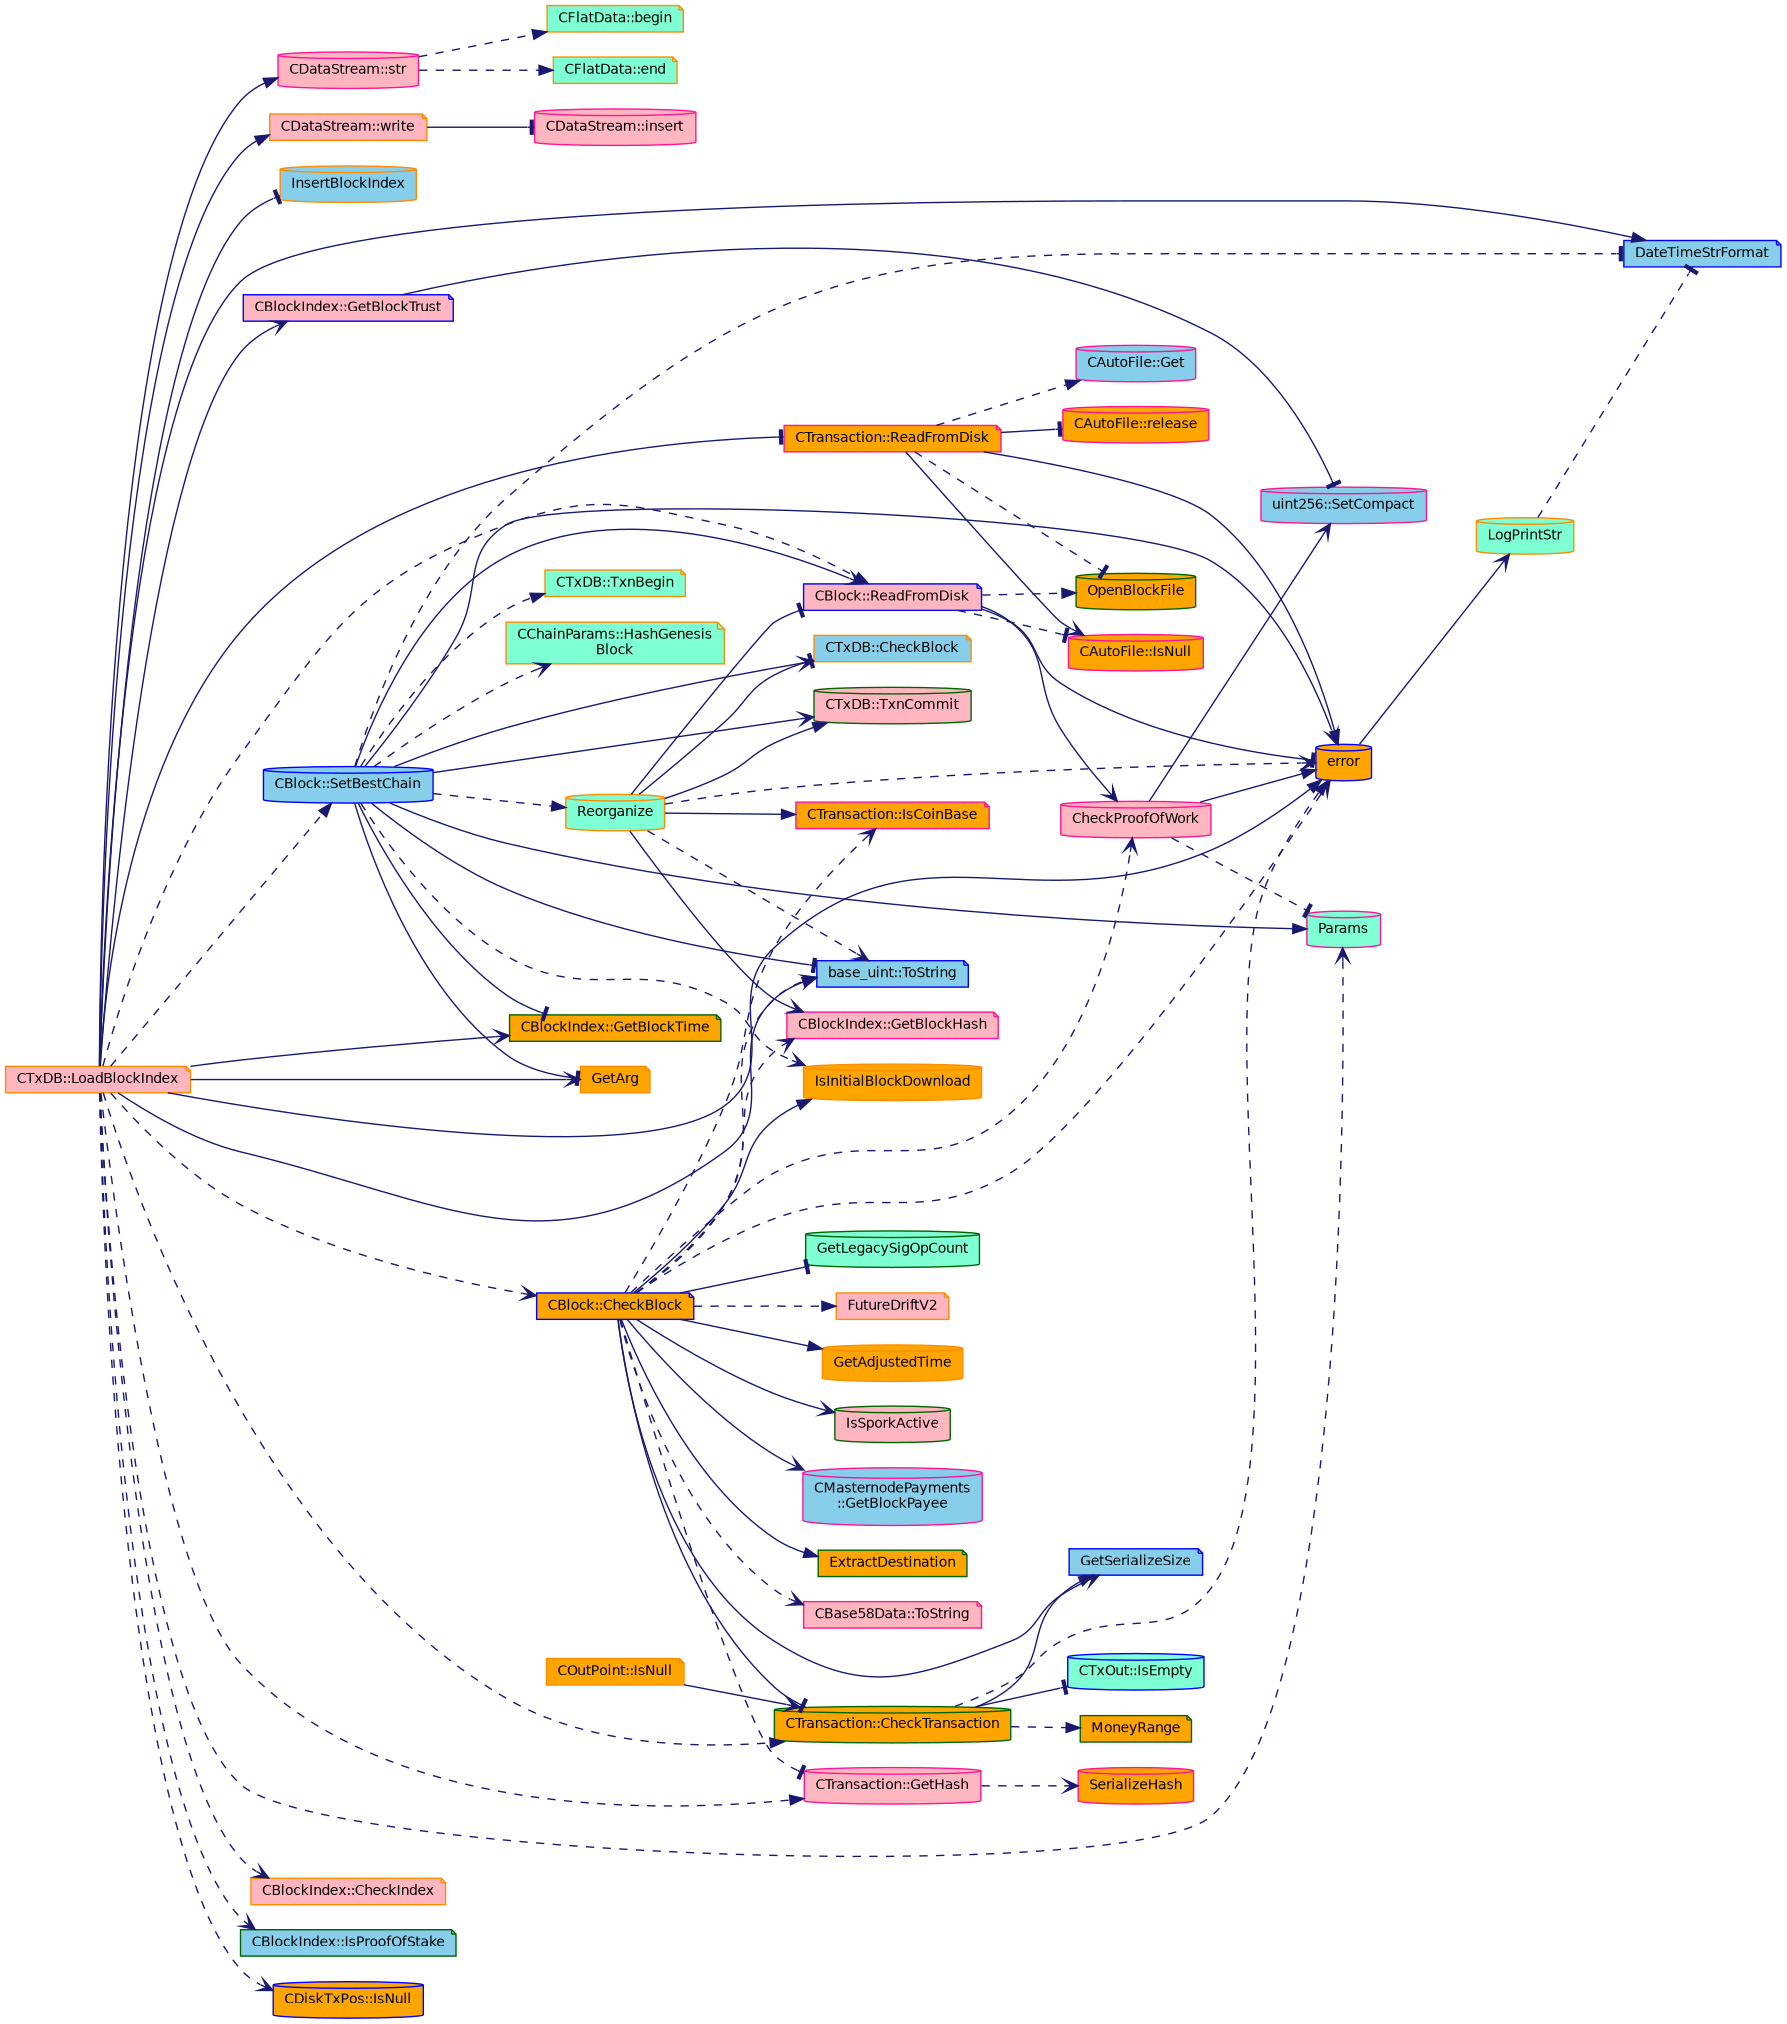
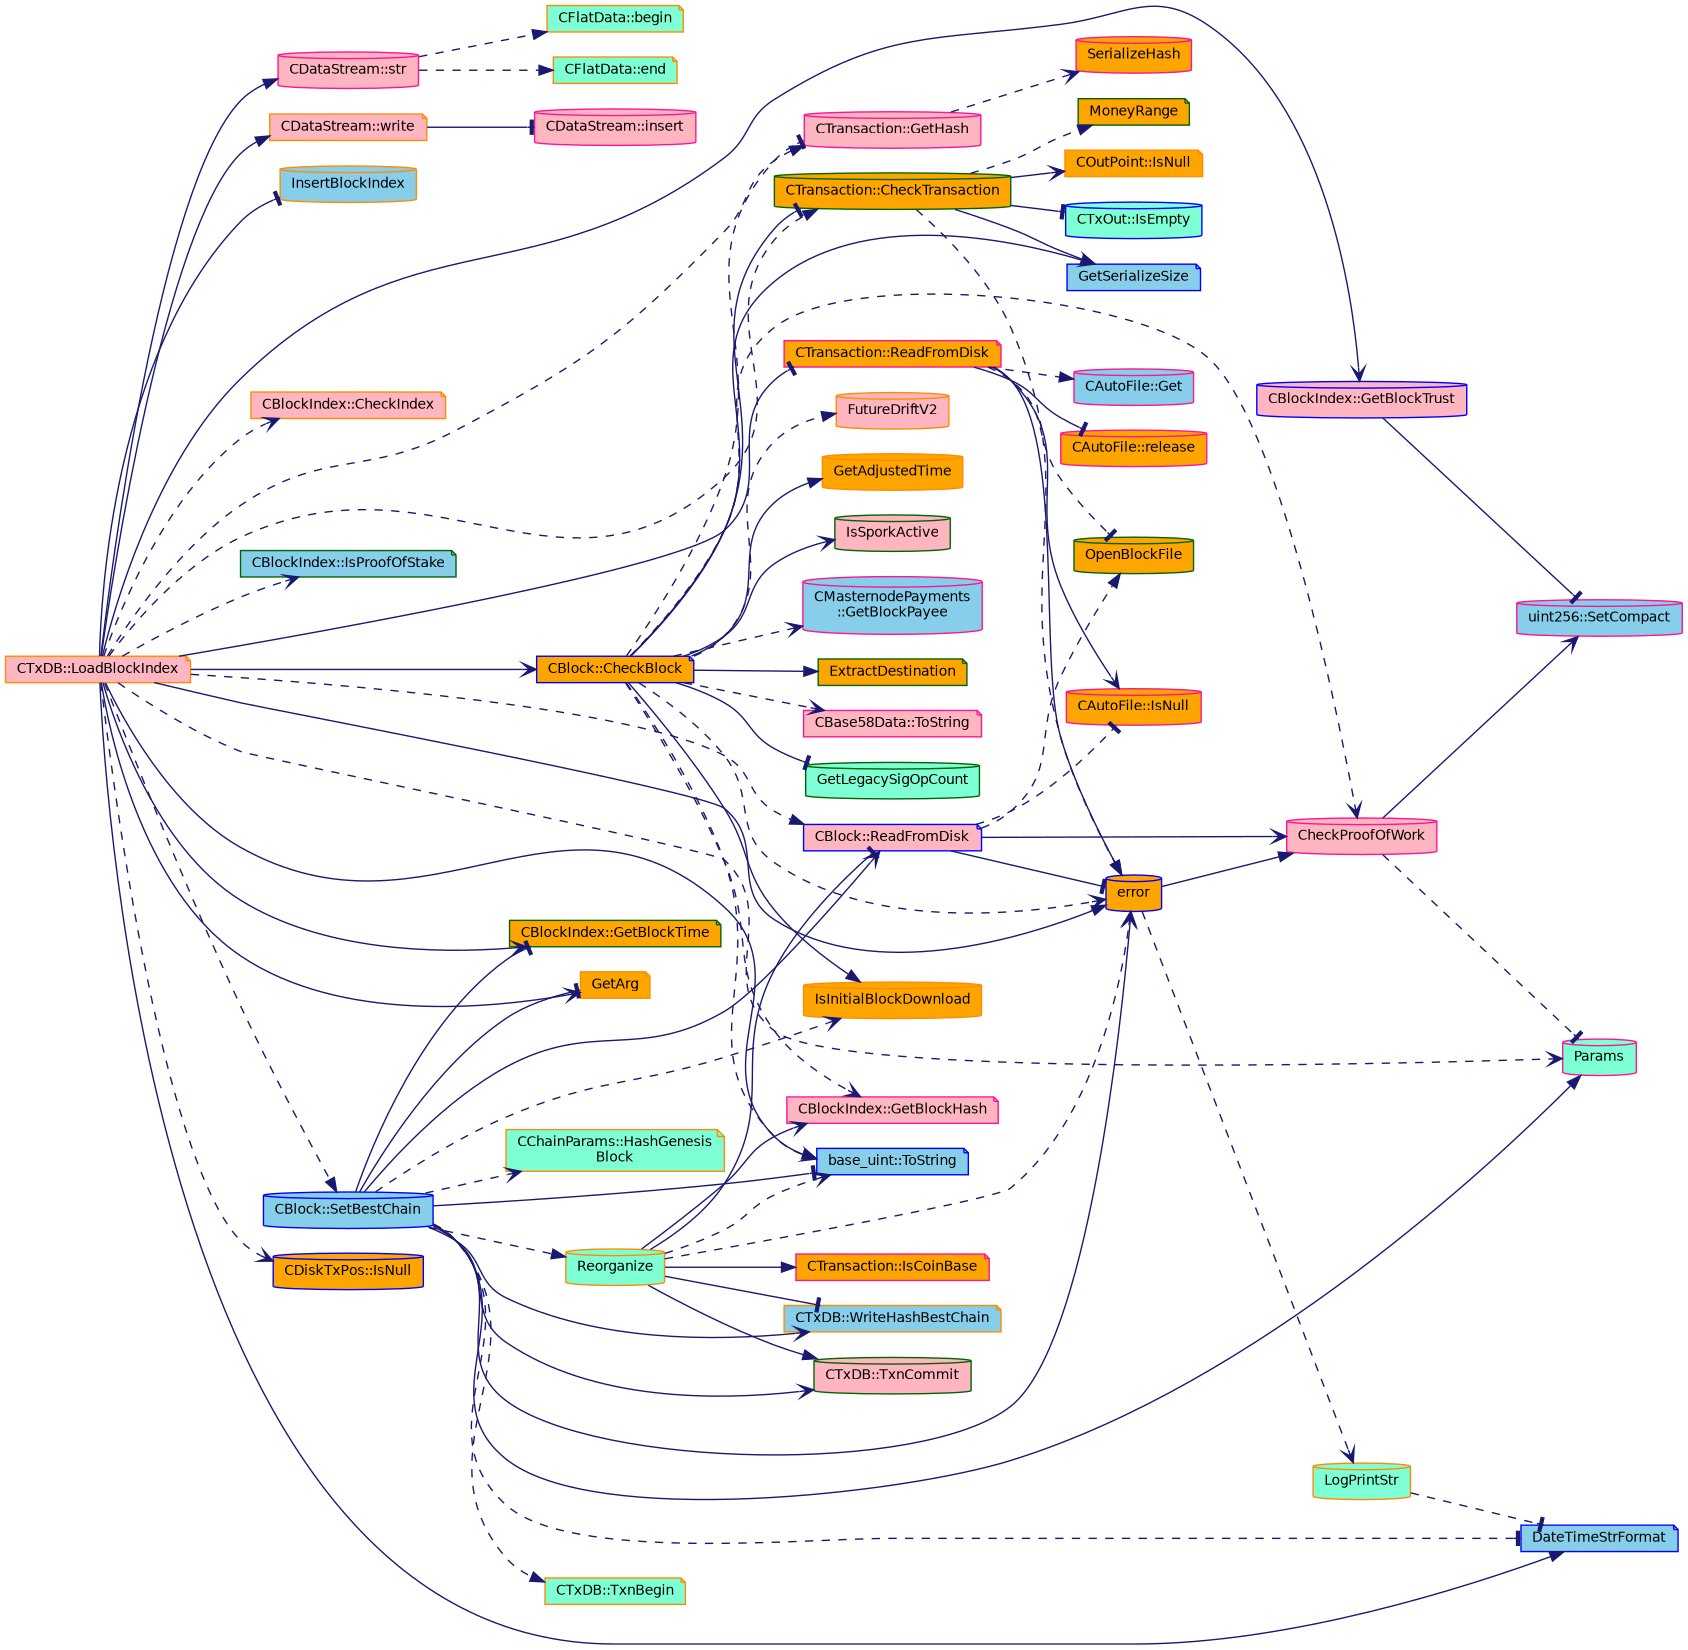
(348, 308) -> (1362, 400)
(893, 649) -> (893, 1319)
(1430, 655) -> (1245, 1180)
(1251, 788) -> (1220, 872)
(732, 1085) -> none
(297, 1231) -> (357, 669)
(893, 1306) -> (893, 411)
(703, 1399) -> (731, 643)
(733, 1694) -> (1031, 175)
